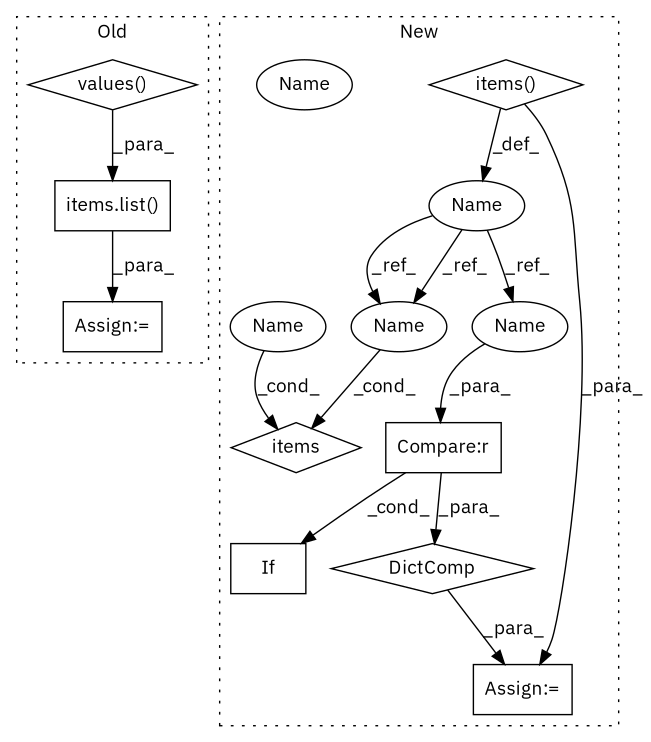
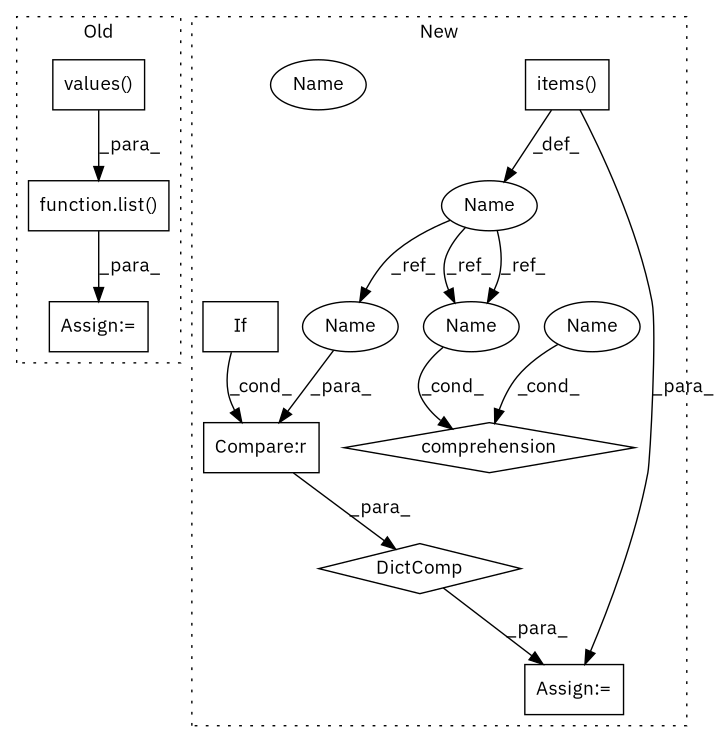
(113, 85) -> (99, 85)
(506, 85) -> (567, 85)
(113, 206) -> (99, 206)
(296, 448) -> (489, 448)
(359, 503) -> (227, 382)
